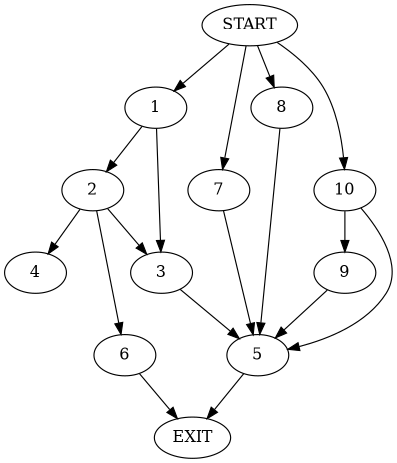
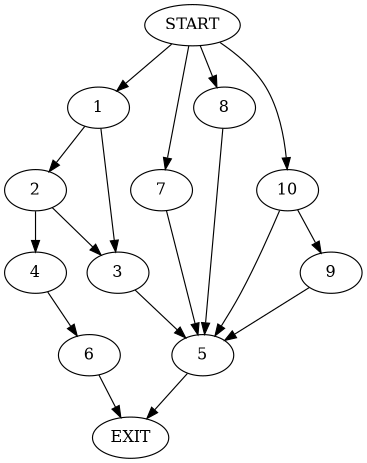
(108, 267) -> (59, 309)
